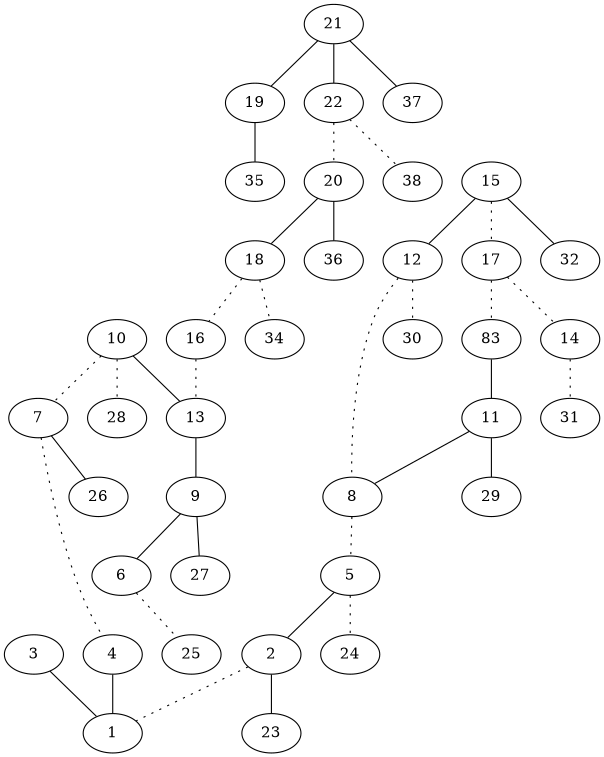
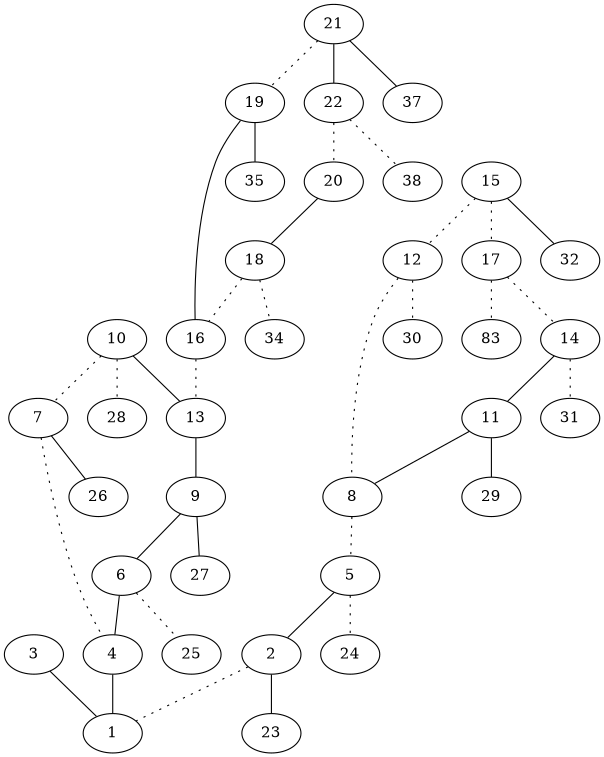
(295, 63) -> (295, 63)
none -> (202, 216)
(452, 221) -> (452, 221)
(334, 260) -> none
(491, 379) -> (531, 379)
none -> (117, 615)
